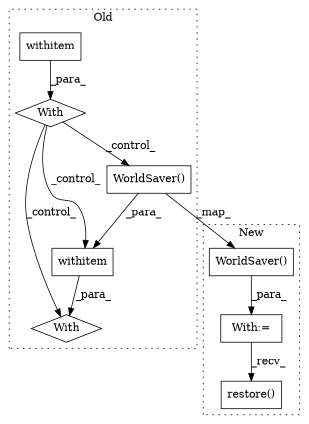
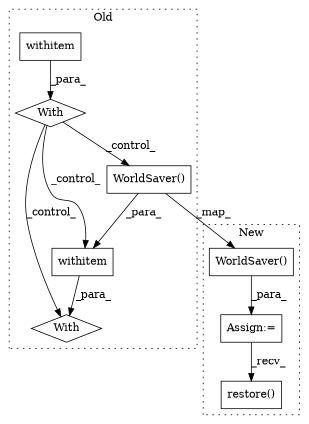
(251, 328) -> (251, 328)
